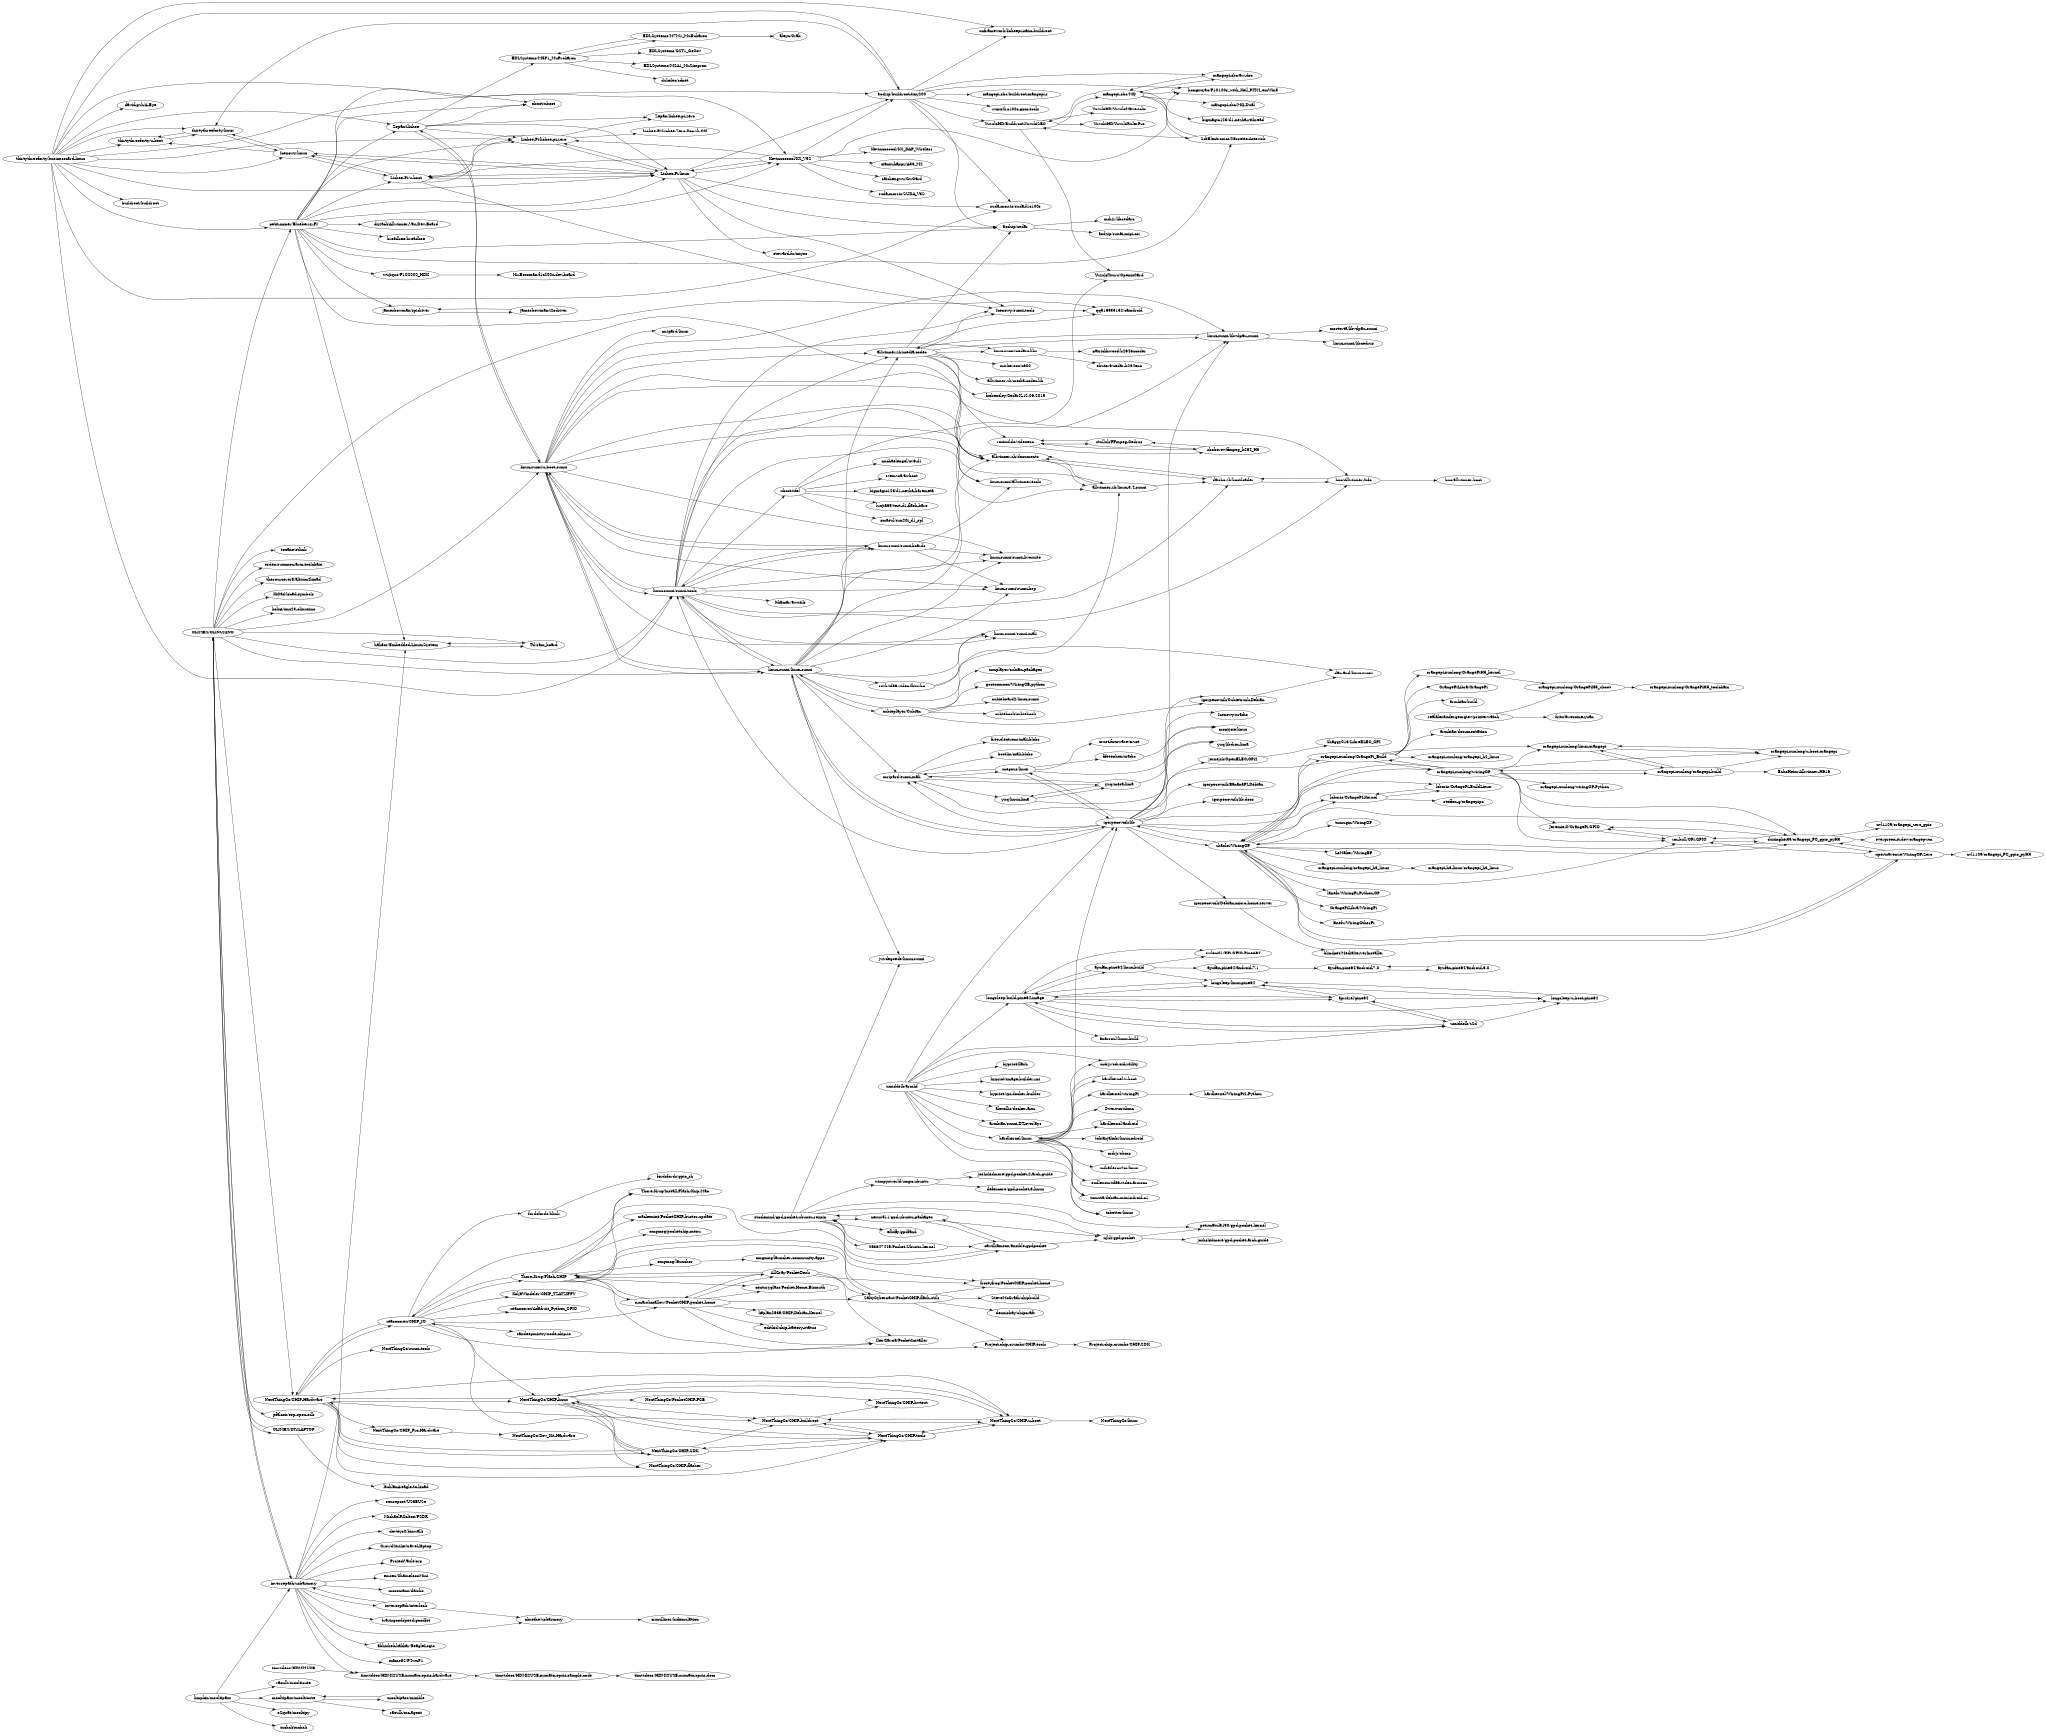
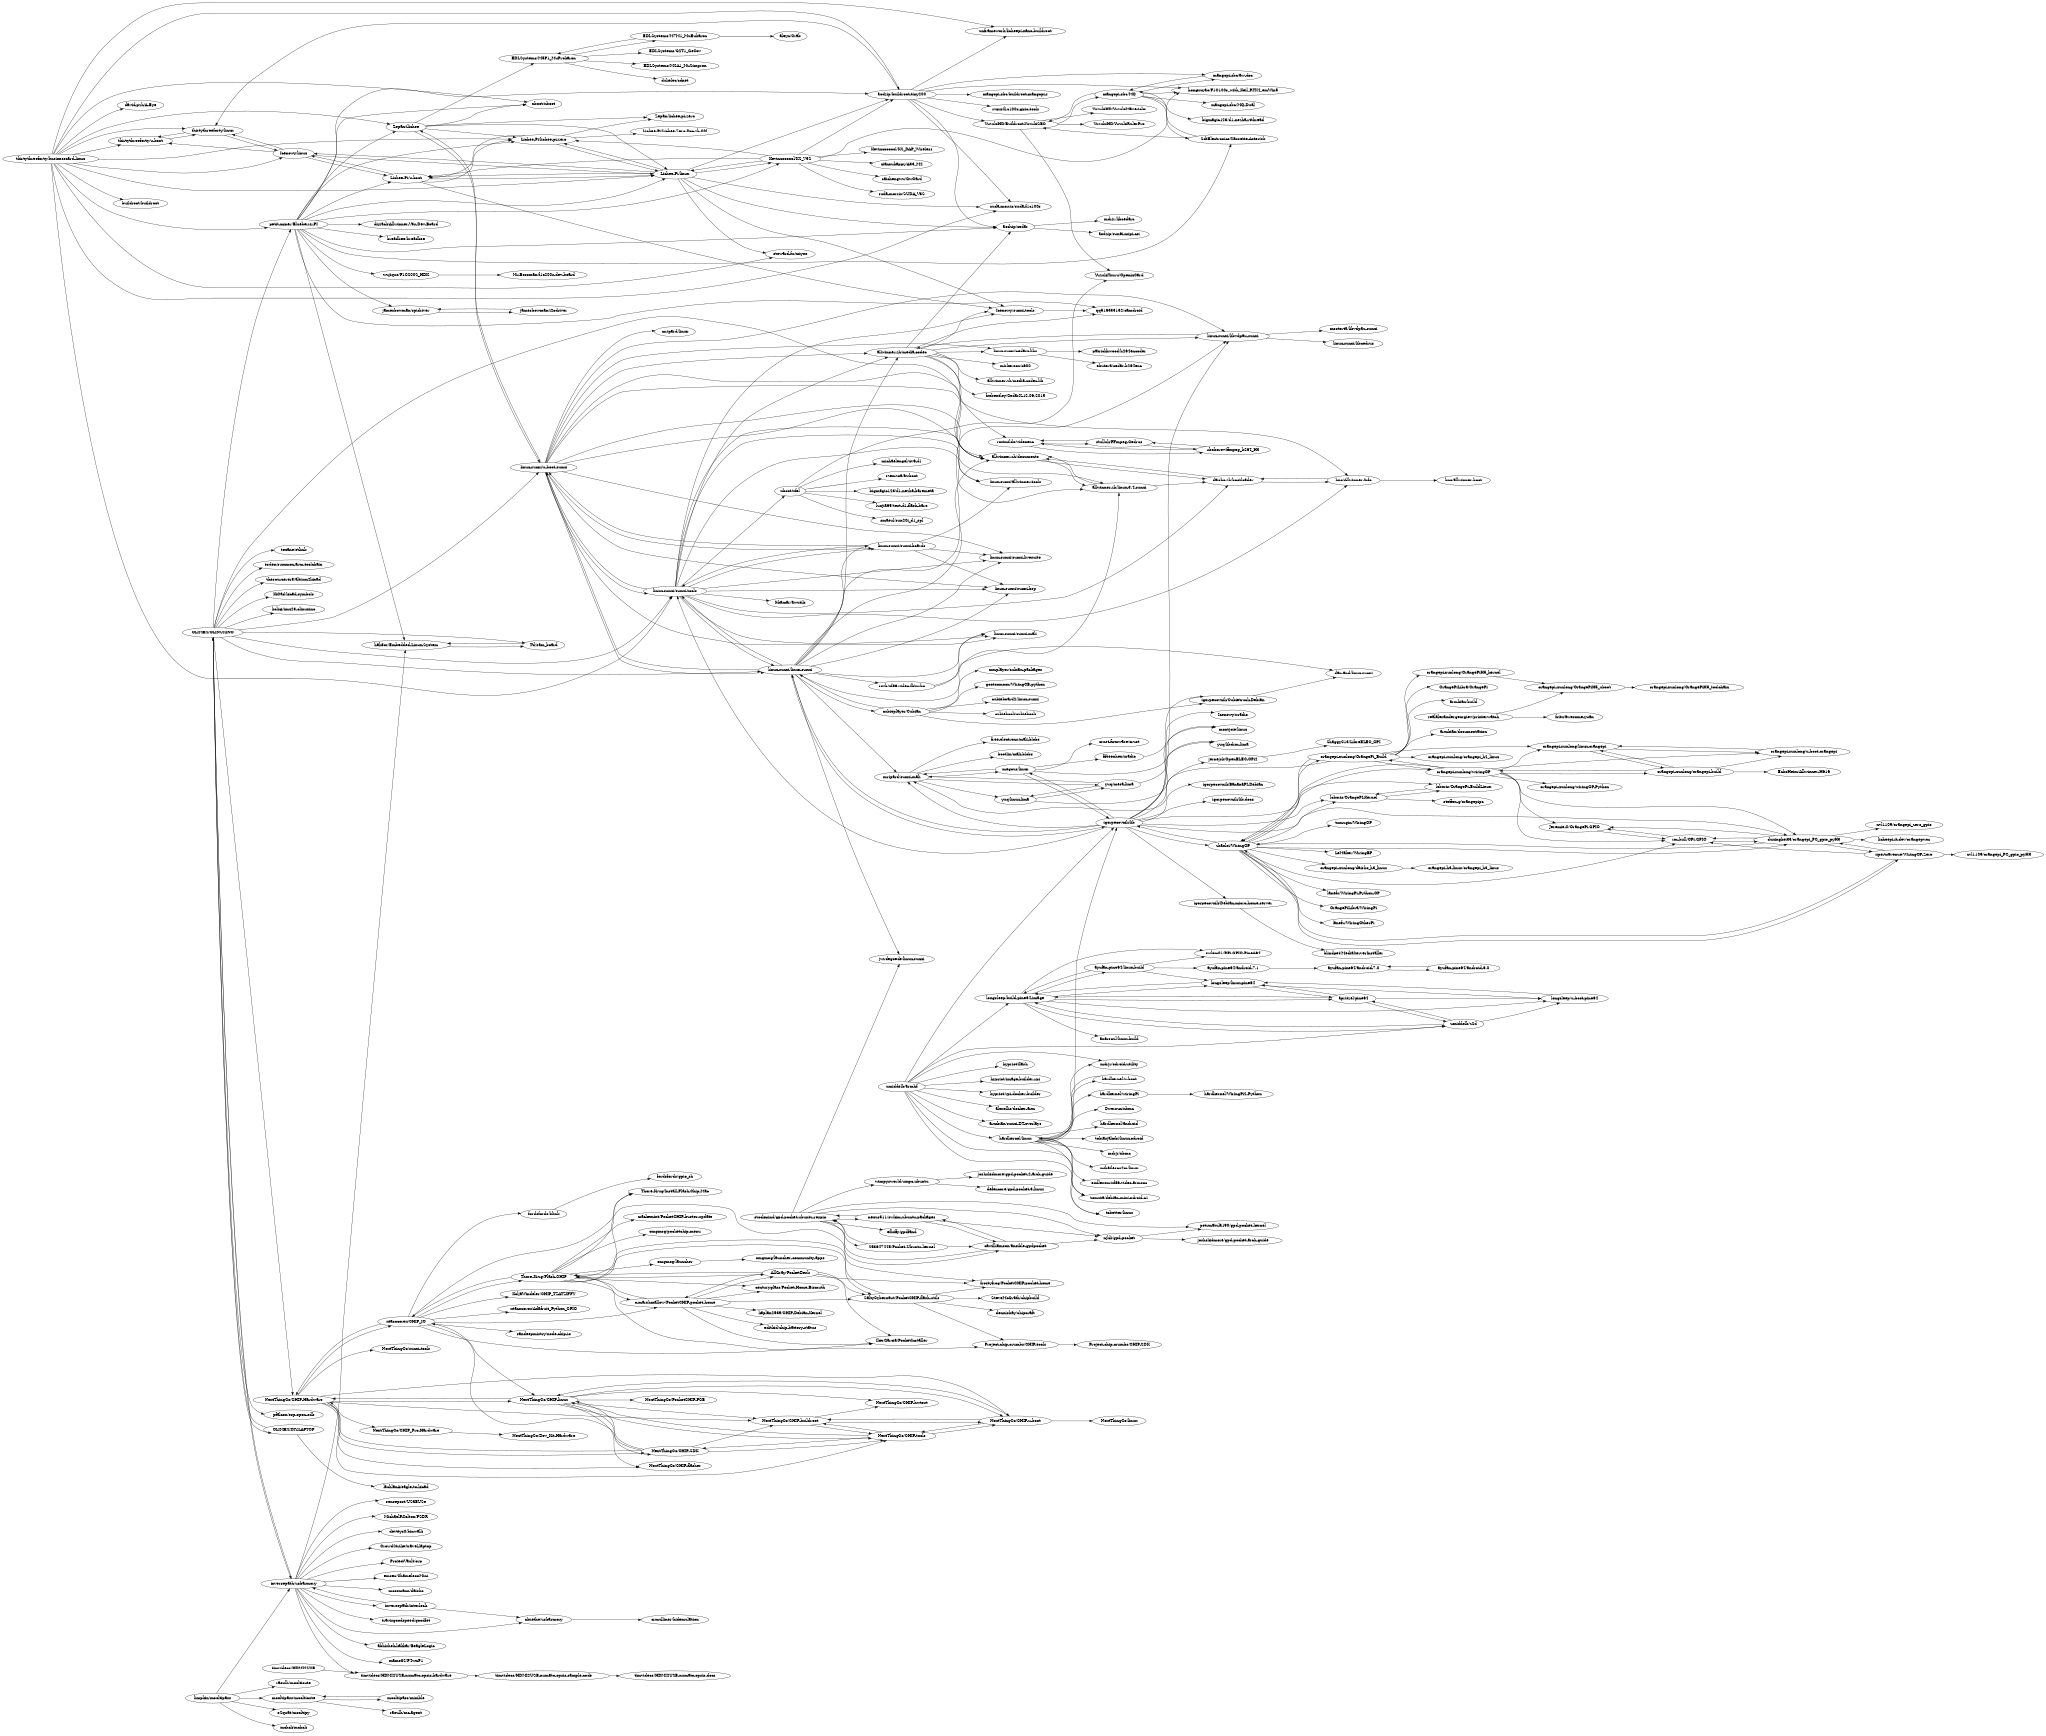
(443, 98) -> (387, 288)
(1904, 840) -> (1904, 840)
(1354, 868) -> (1354, 868)
(902, 1217) -> (902, 1217)
